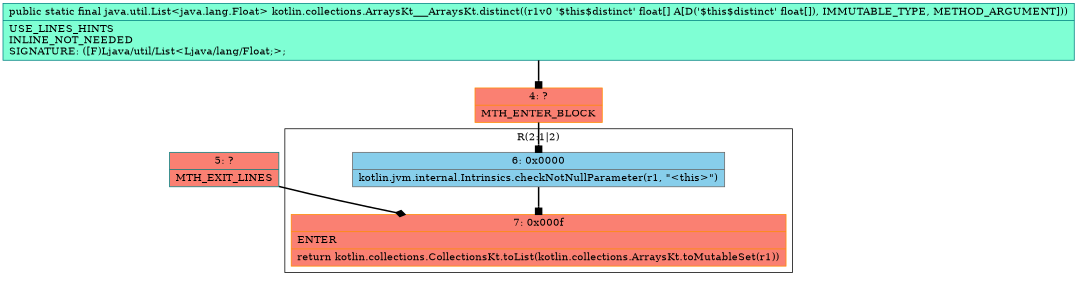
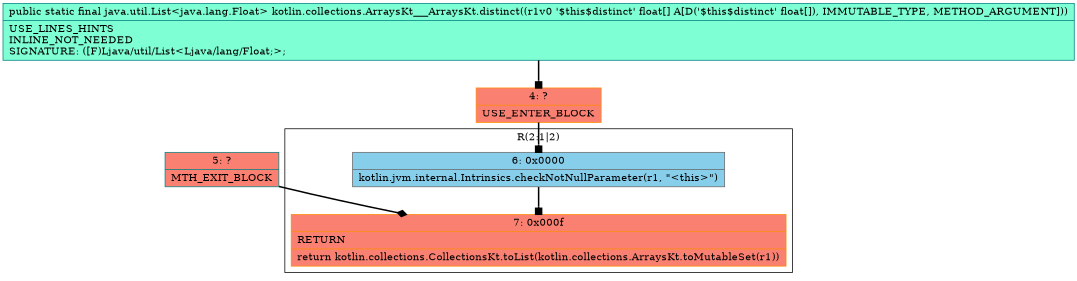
(539, 113) -> (539, 113)
(224, 178) -> (222, 178)
(317, 240) -> (322, 240)
